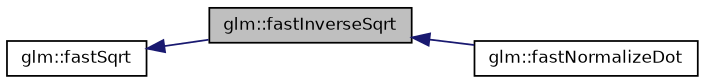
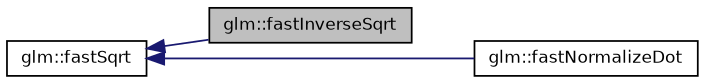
(452, 42) -> (319, 58)
